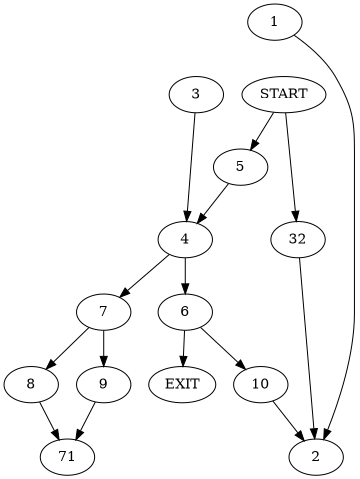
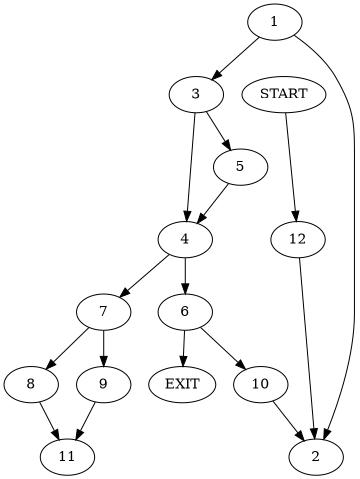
none -> (239, 55)
(265, 127) -> (216, 127)
(298, 240) -> (298, 240)
(67, 457) -> (67, 457)
